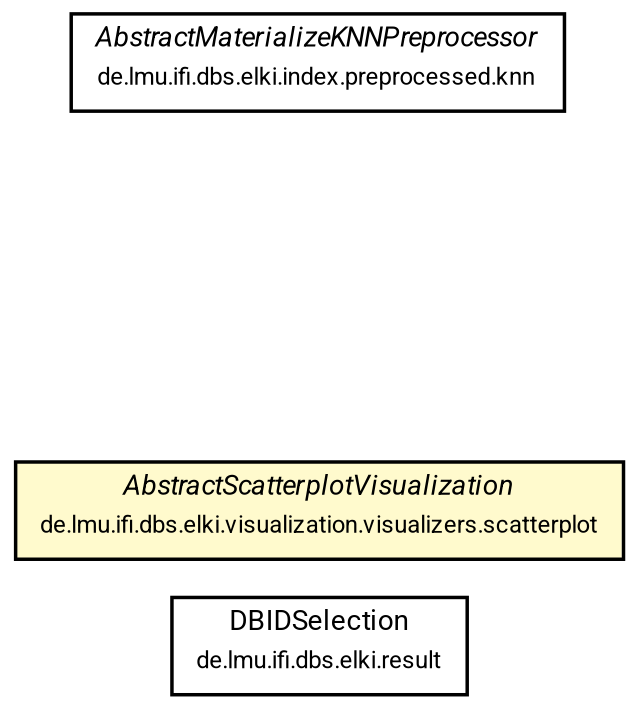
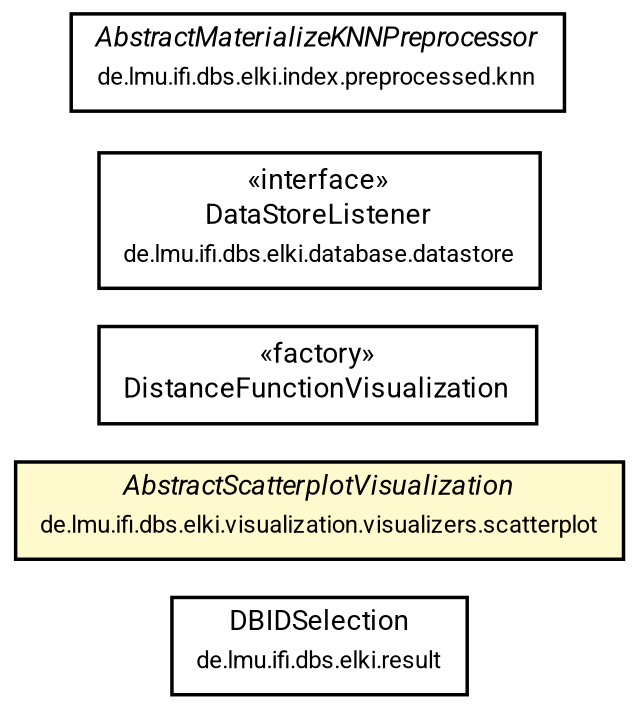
none -> (318, 219)
none -> (318, 375)
